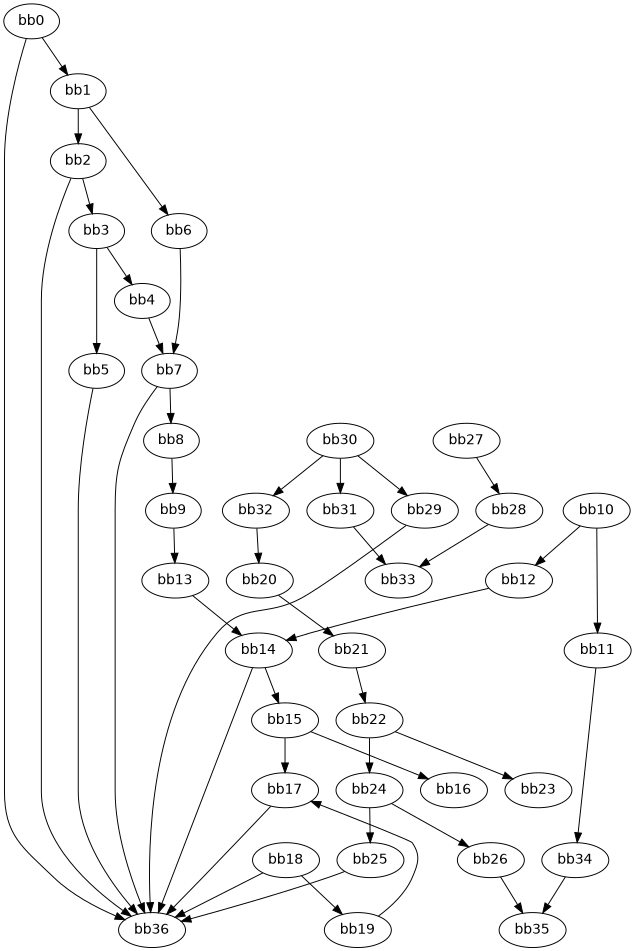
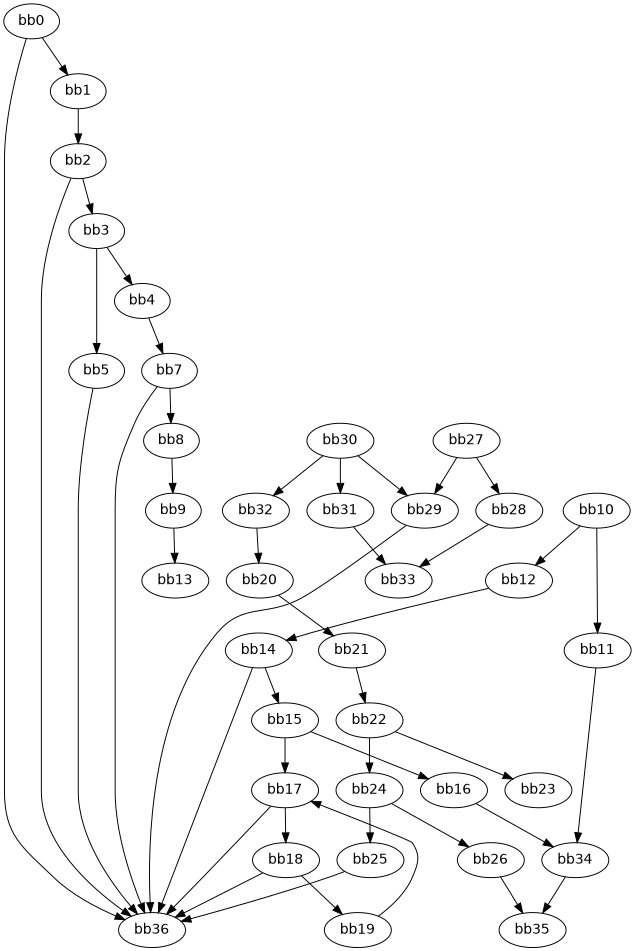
(179, 231) -> none
none -> (448, 471)
(213, 612) -> none
none -> (285, 820)
none -> (510, 823)
